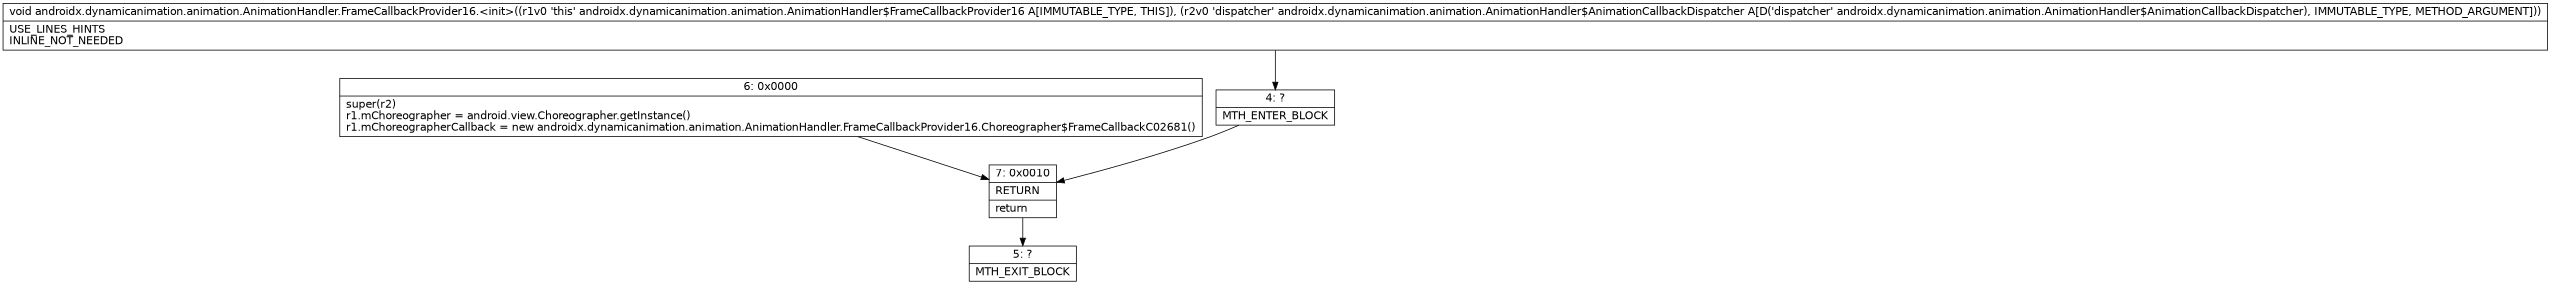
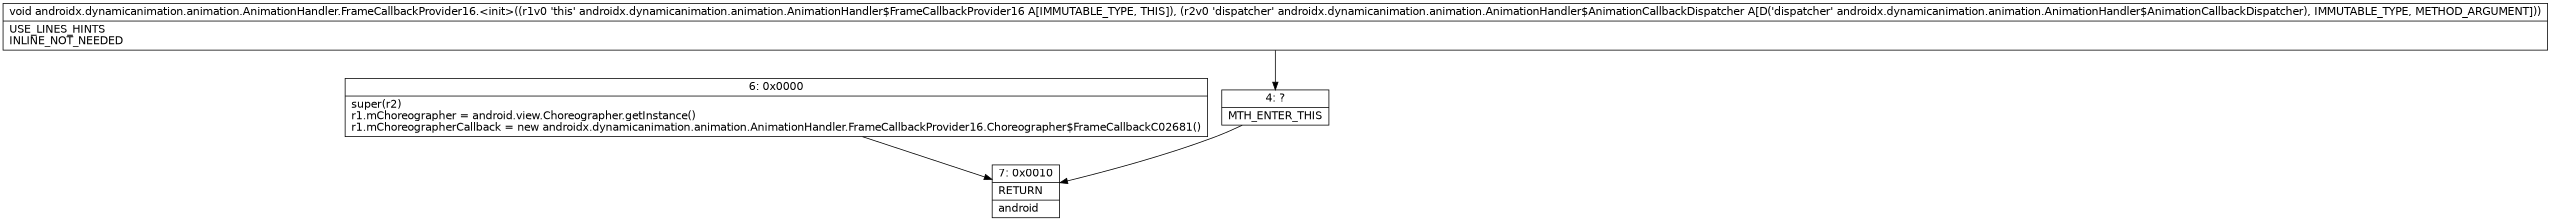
(1275, 116) -> (1275, 116)
(1012, 209) -> (1019, 209)
(1023, 264) -> none
